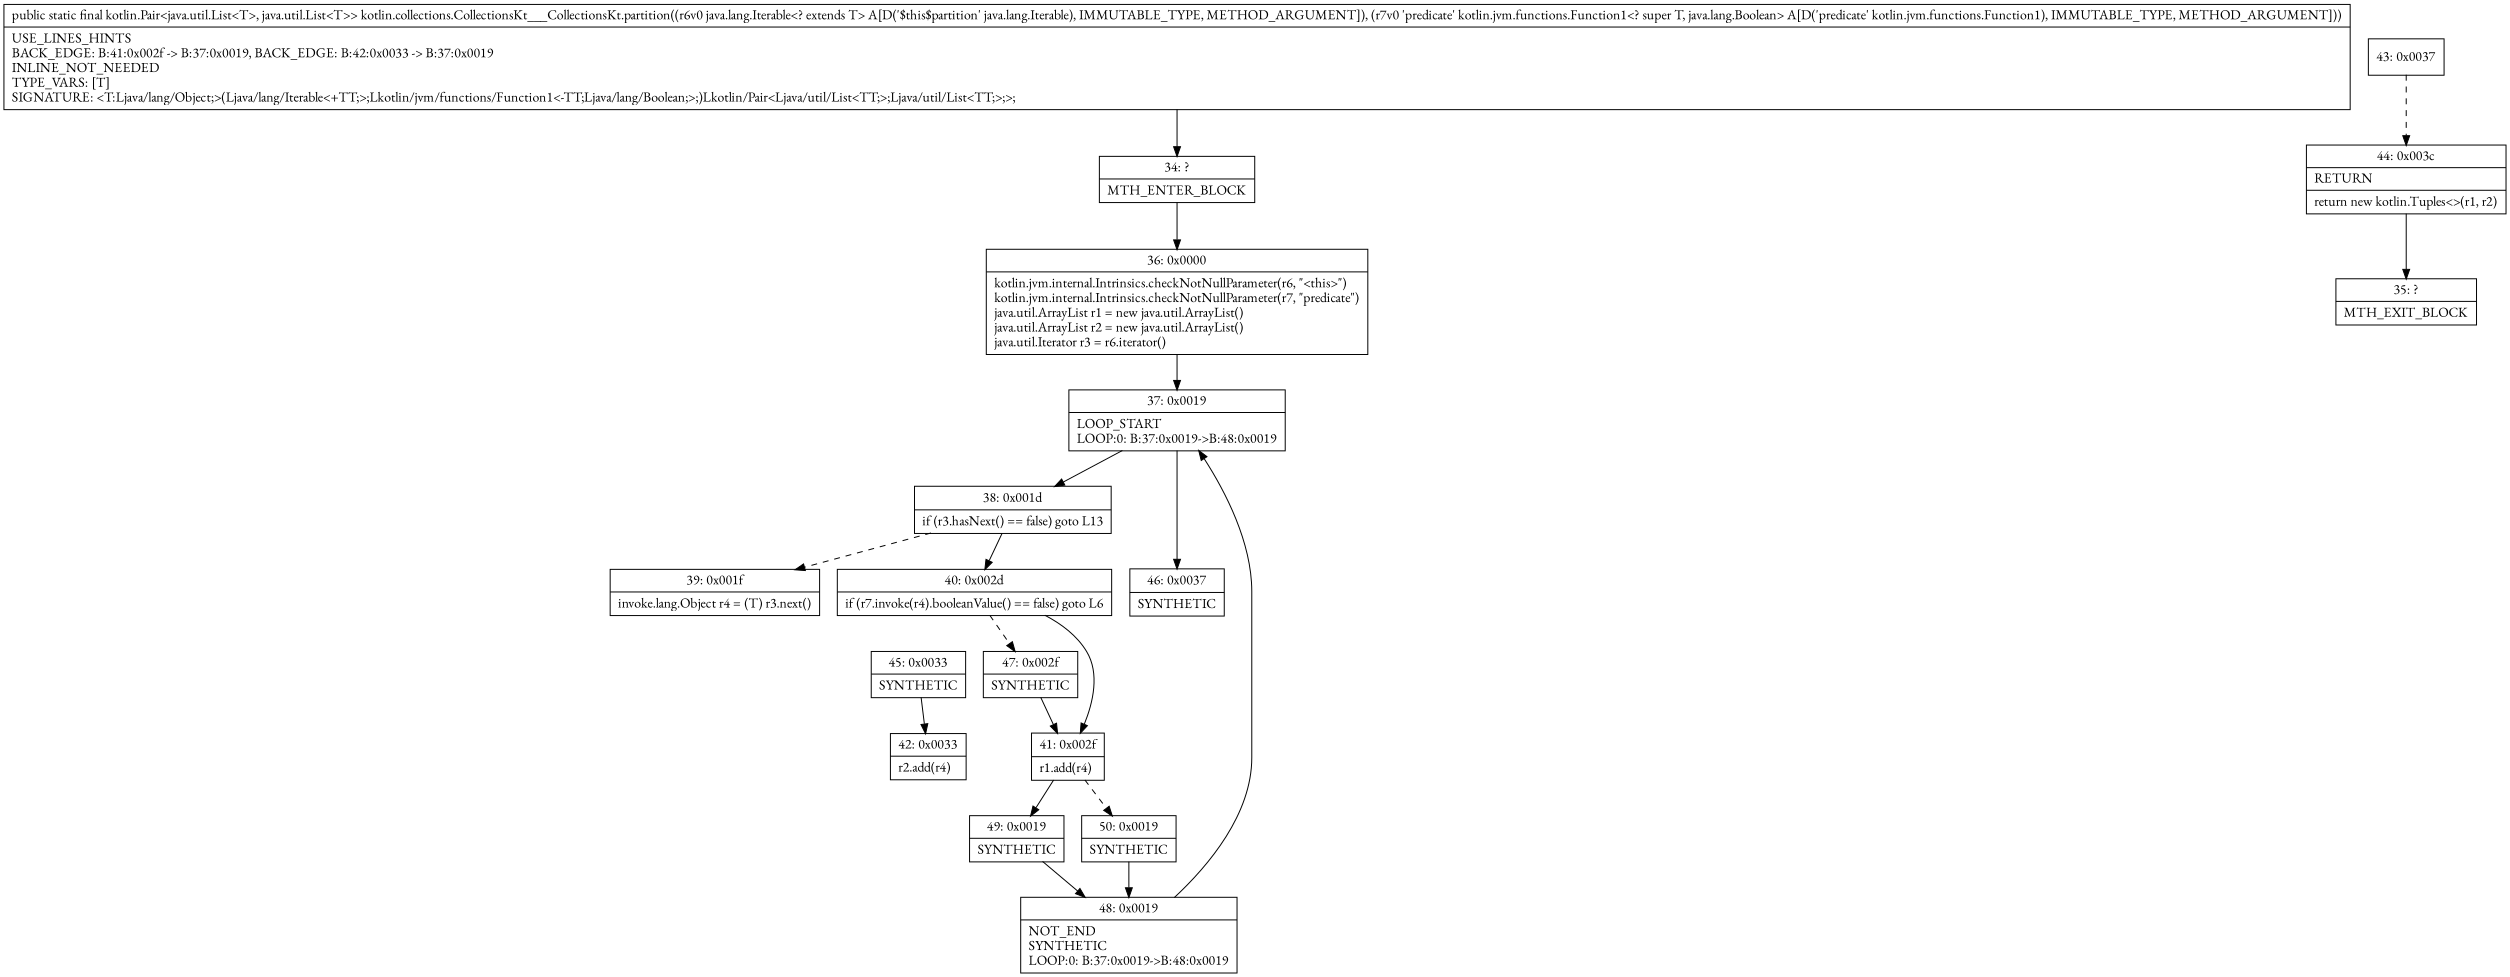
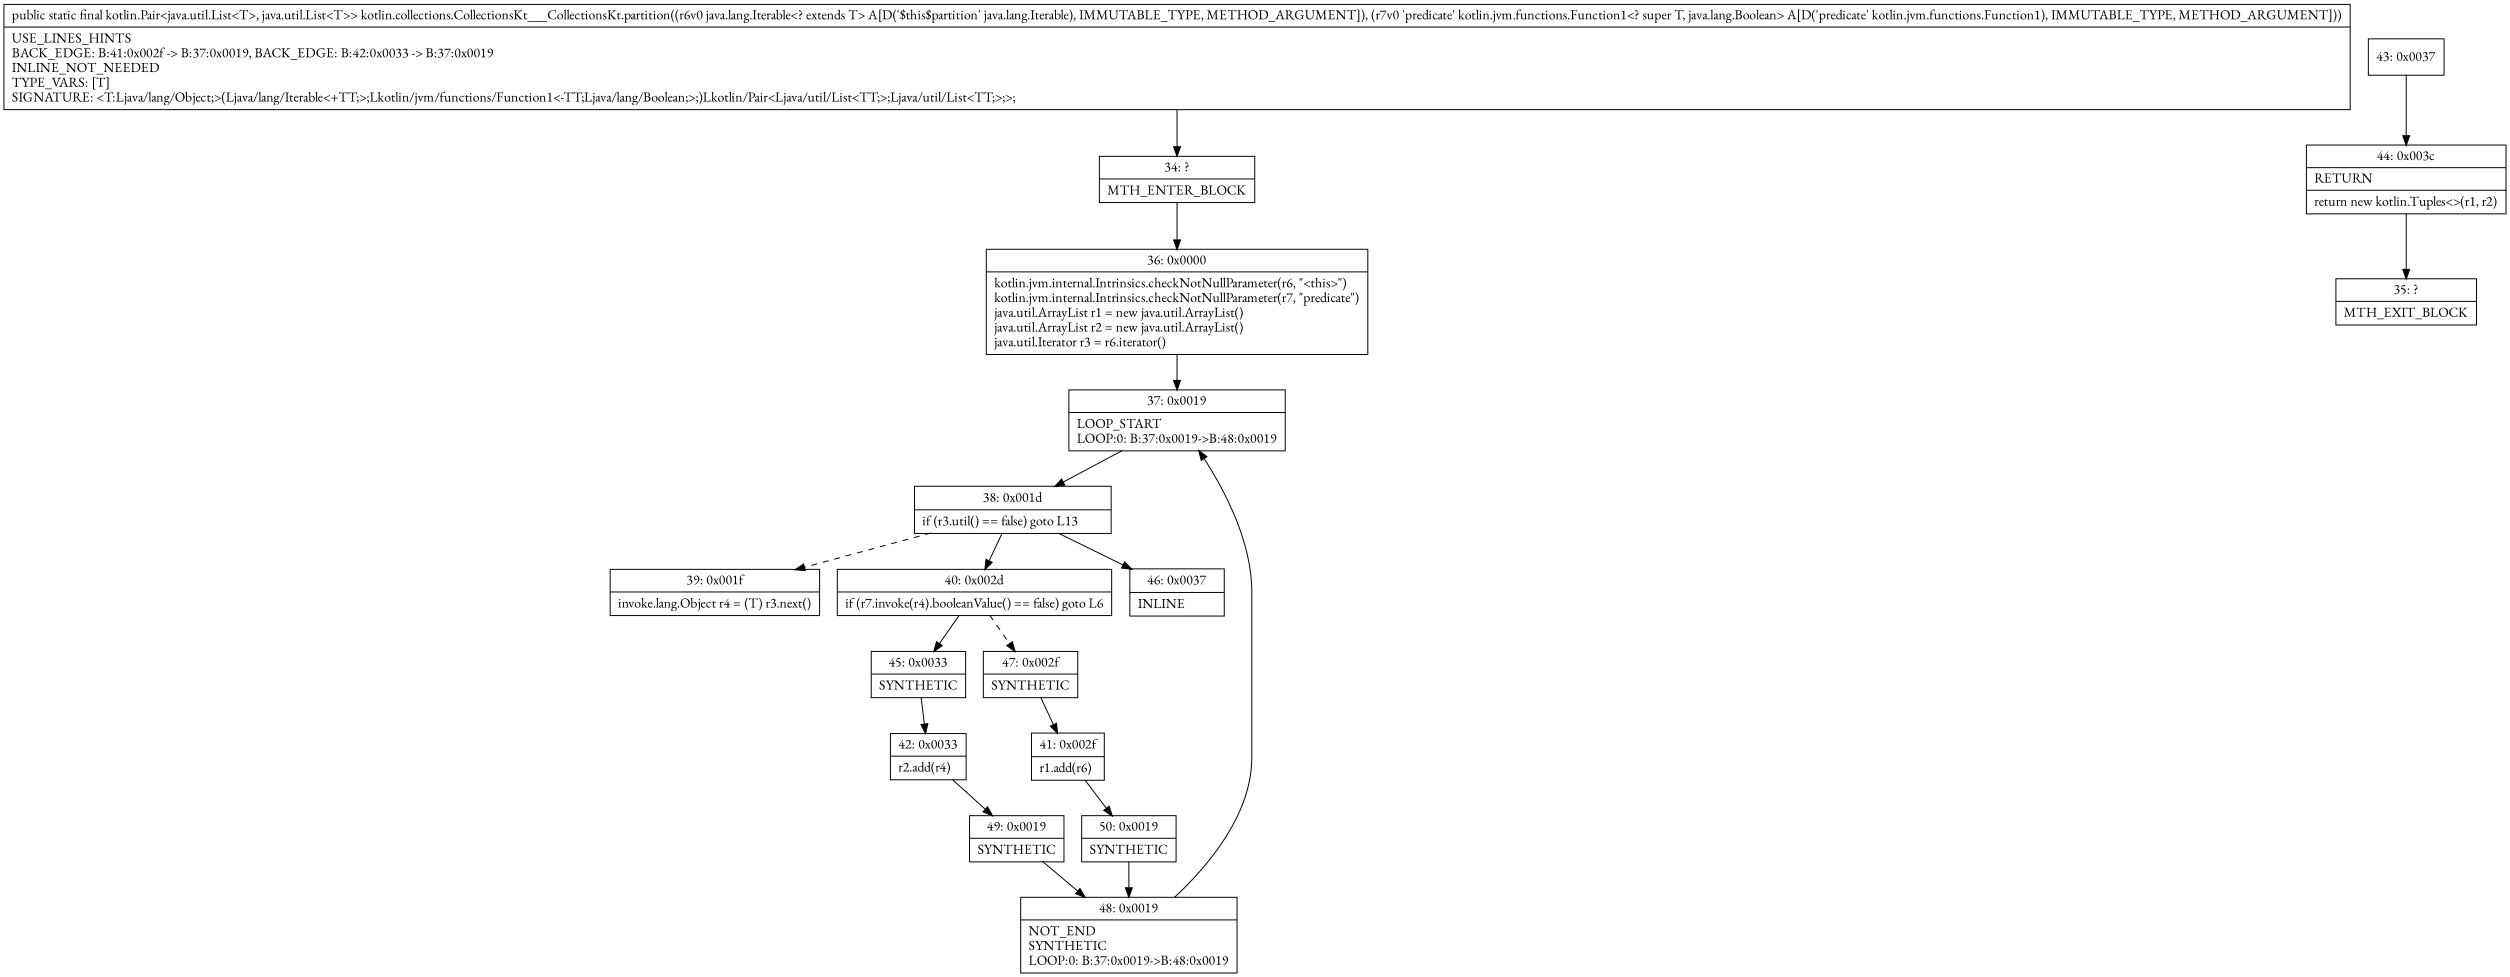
(2406, 105) -> (2406, 105)
(1177, 505) -> (1090, 549)
(1013, 521) -> (1001, 521)
(1177, 604) -> (1162, 604)
(1091, 660) -> (949, 629)
(1066, 768) -> (1066, 768)
(1045, 794) -> (969, 794)
(1096, 794) -> (1096, 794)
